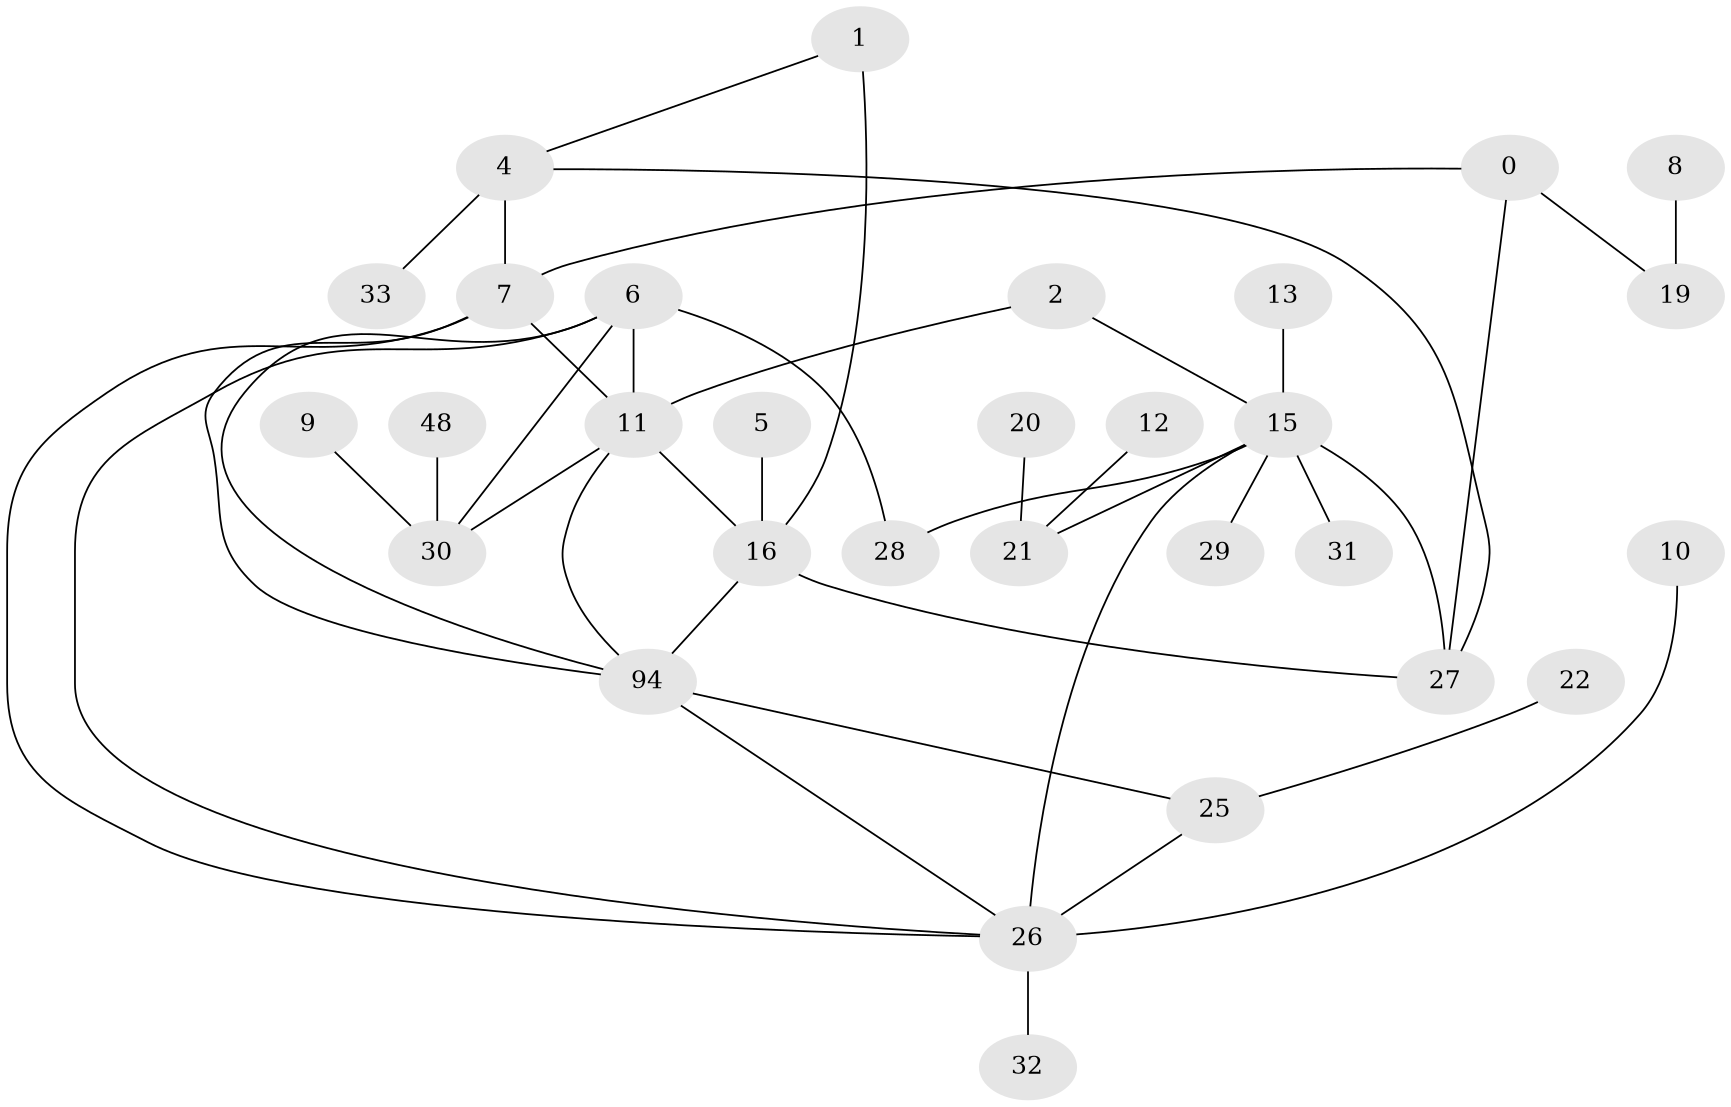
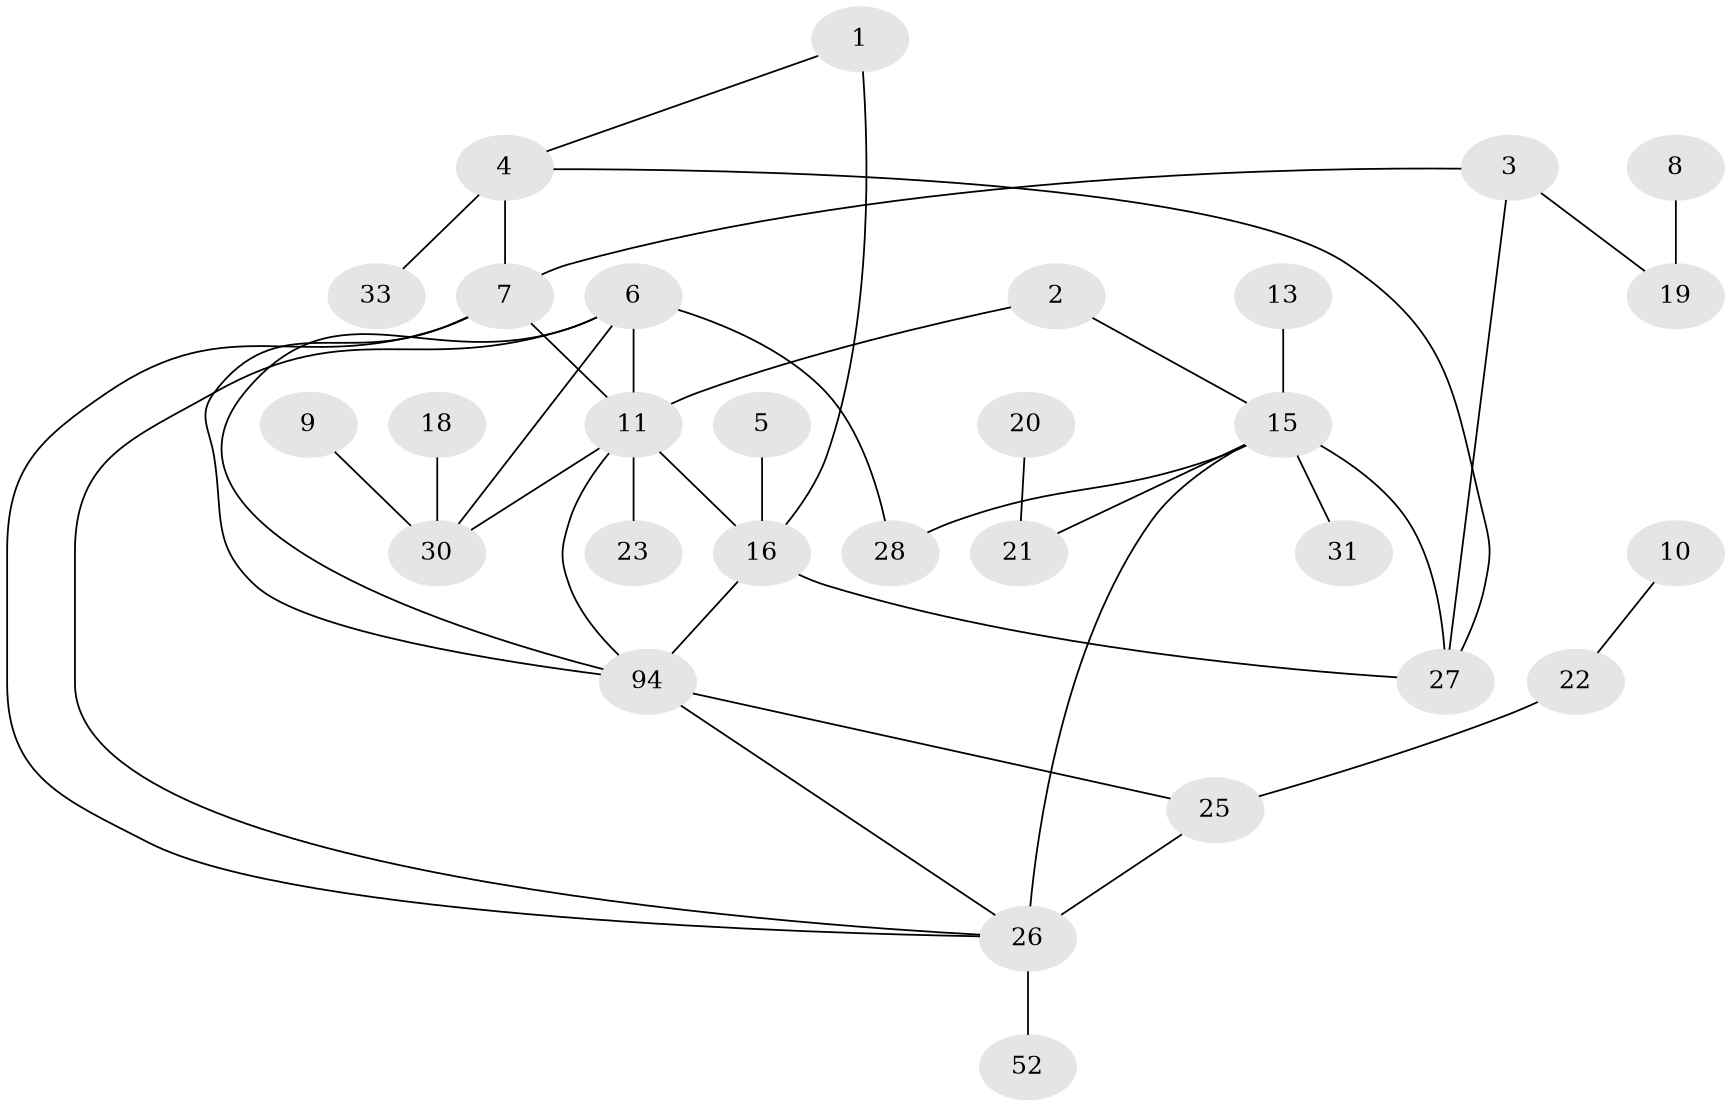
(1510, 168) -> (1510, 168)
(437, 425) -> (437, 425)
(1155, 425) -> none
none -> (634, 553)
(1215, 553) -> none
(1442, 849) -> (1626, 618)
(1028, 1067) -> (1028, 1067)
